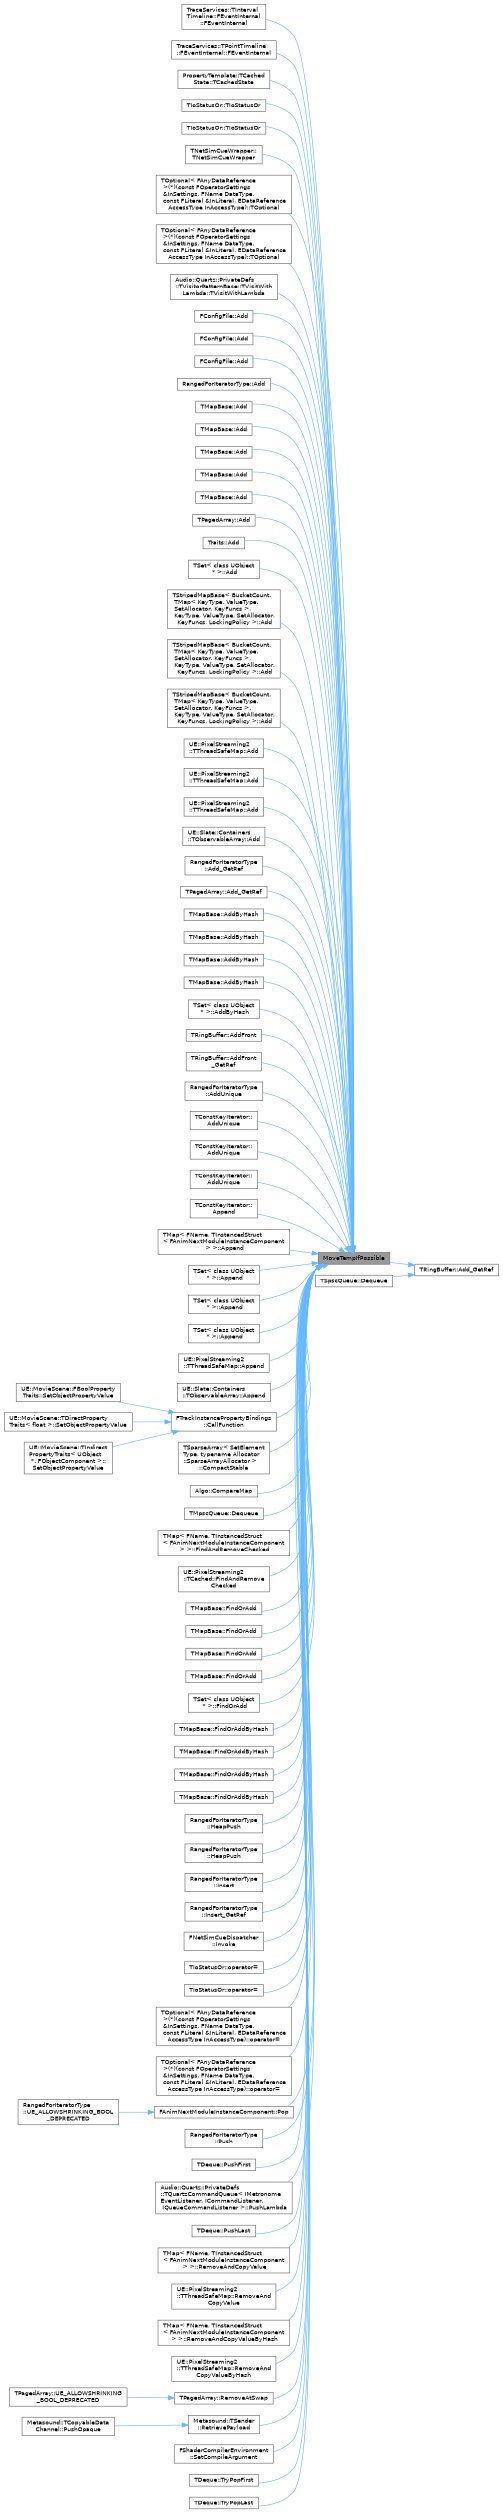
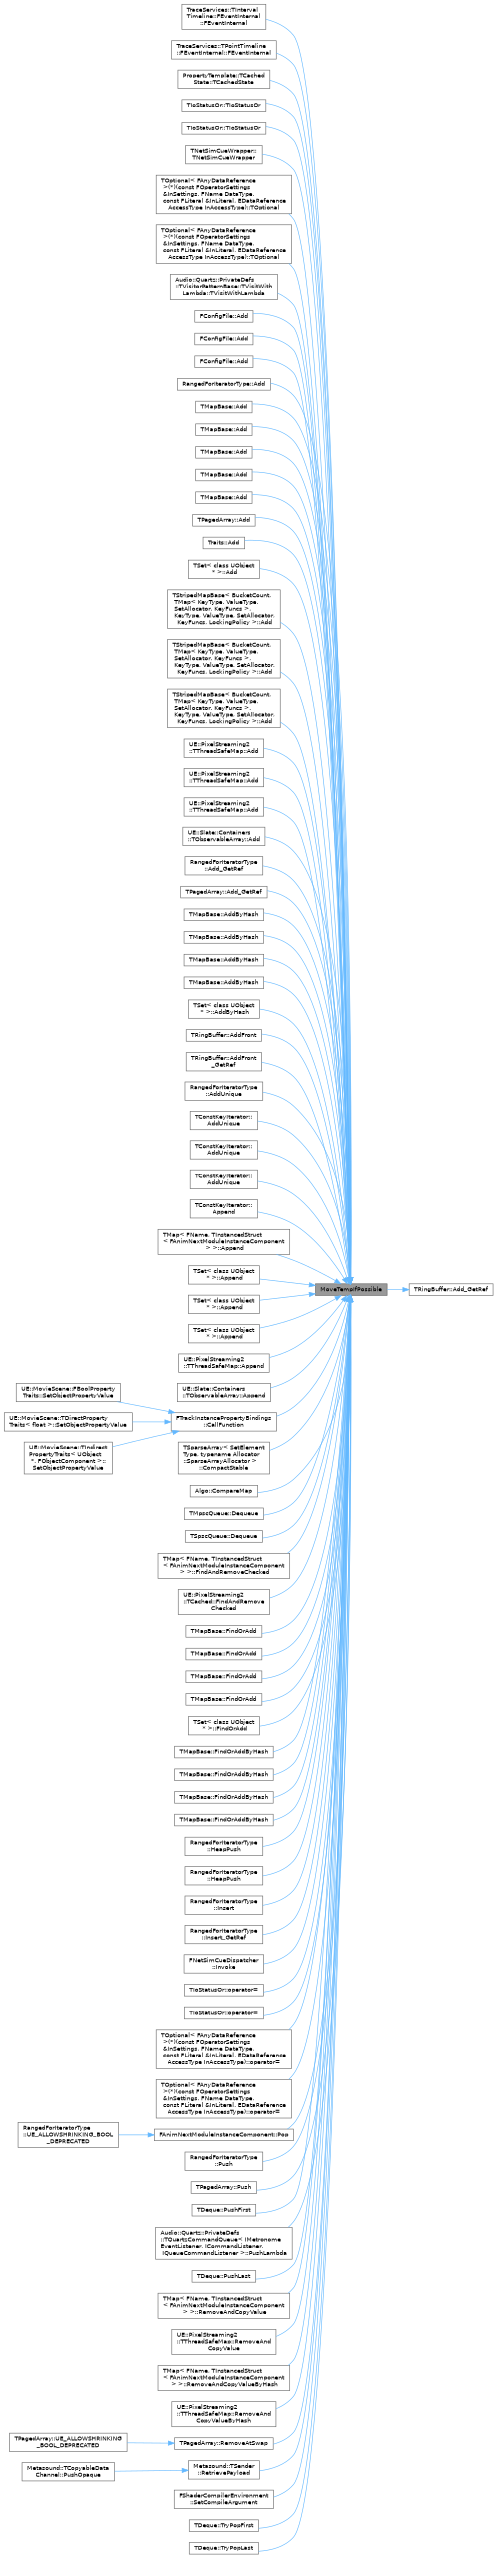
(401, 1276) -> (323, 1460)
none -> (224, 2188)
